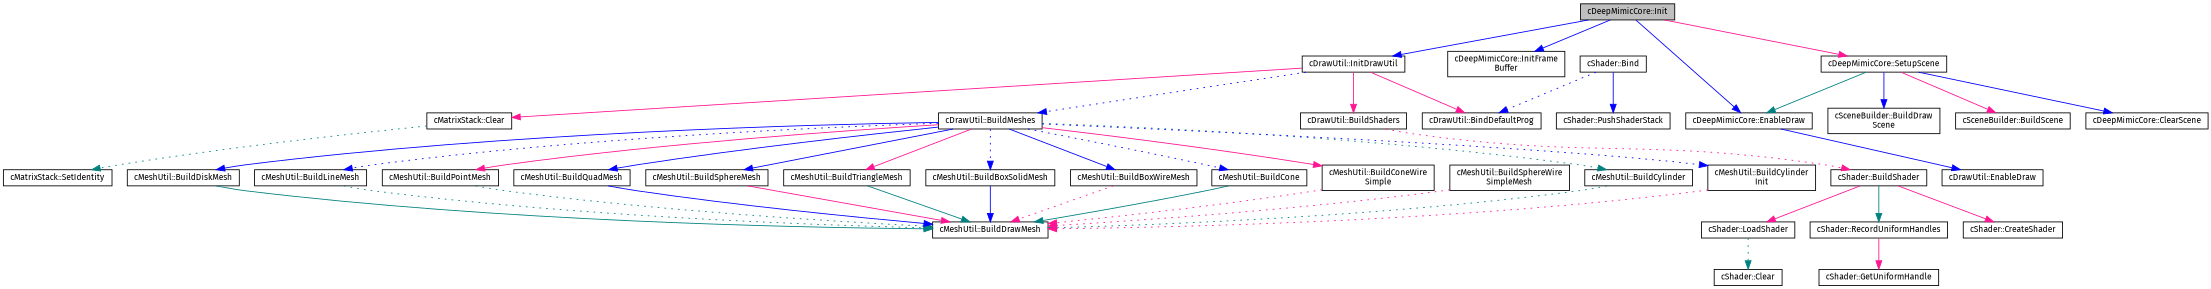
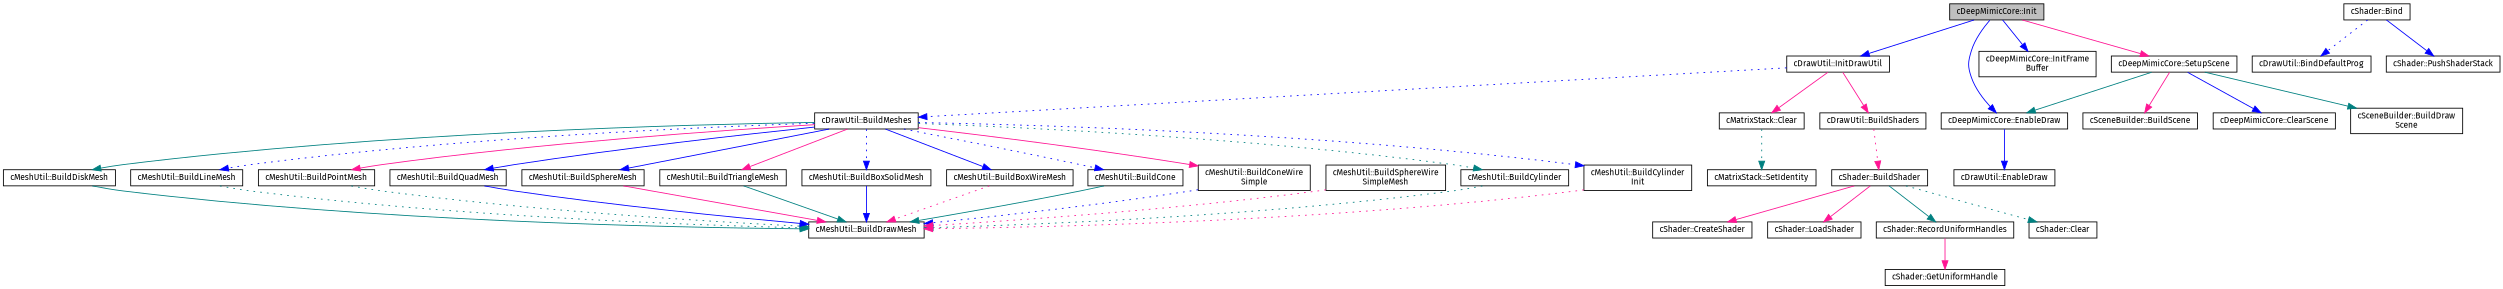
(1884, 86) -> (2276, 89)
(1414, 91) -> none
(581, 136) -> (457, 136)
(1190, 208) -> (1066, 208)
(1748, 249) -> (1967, 203)
